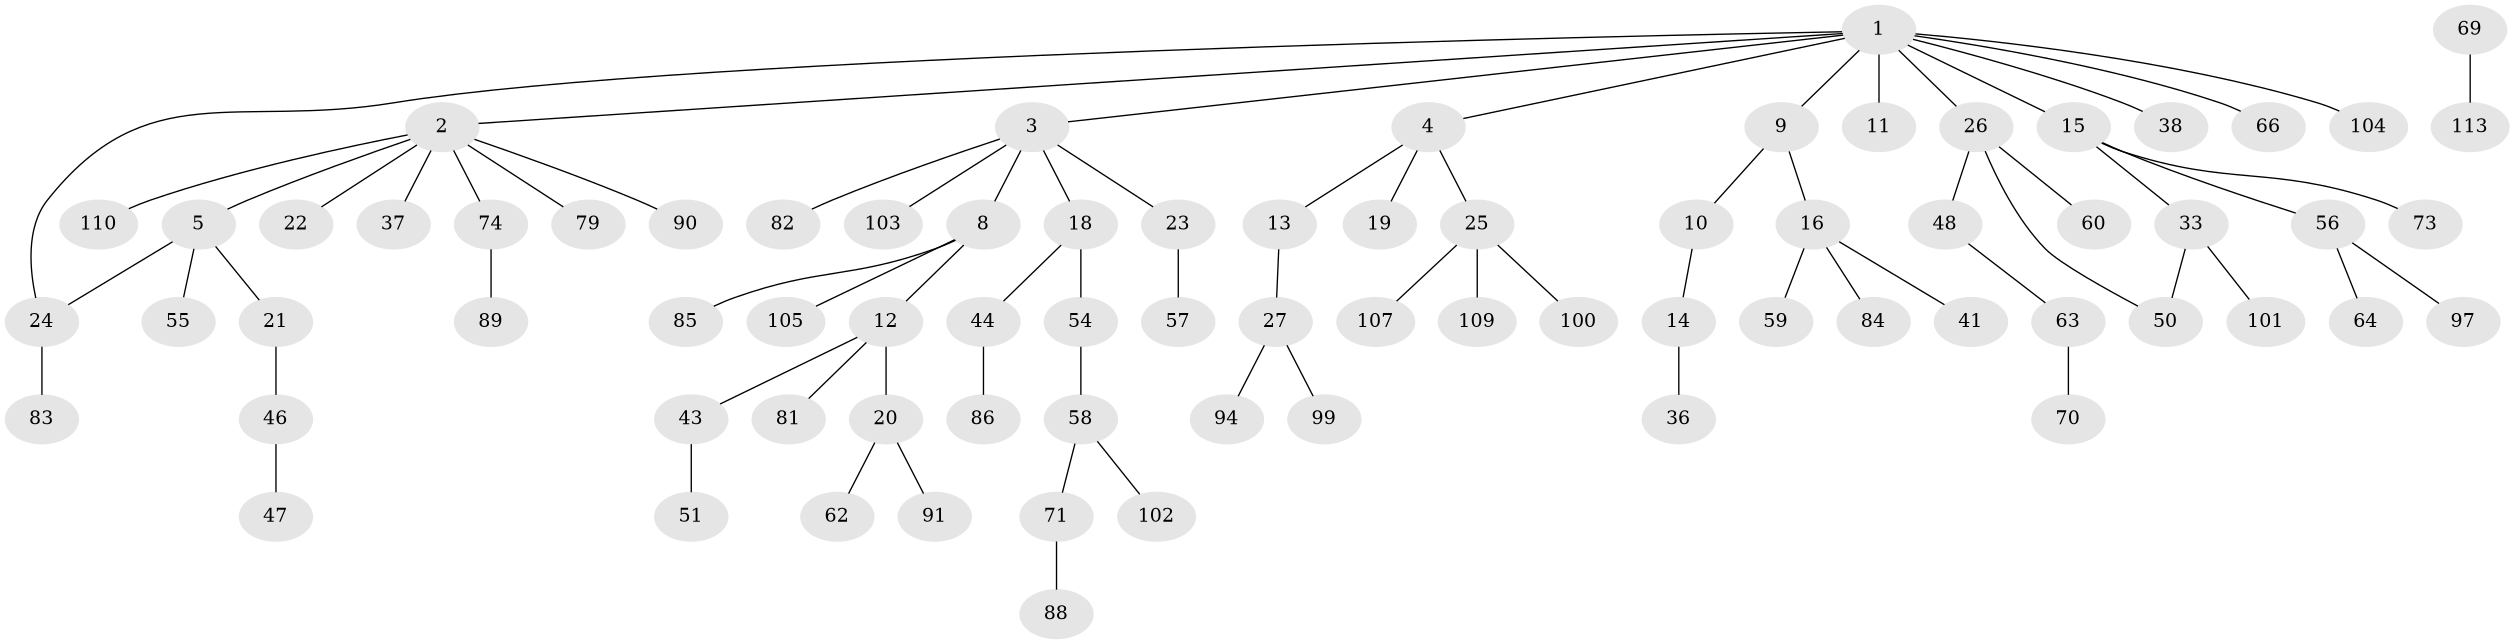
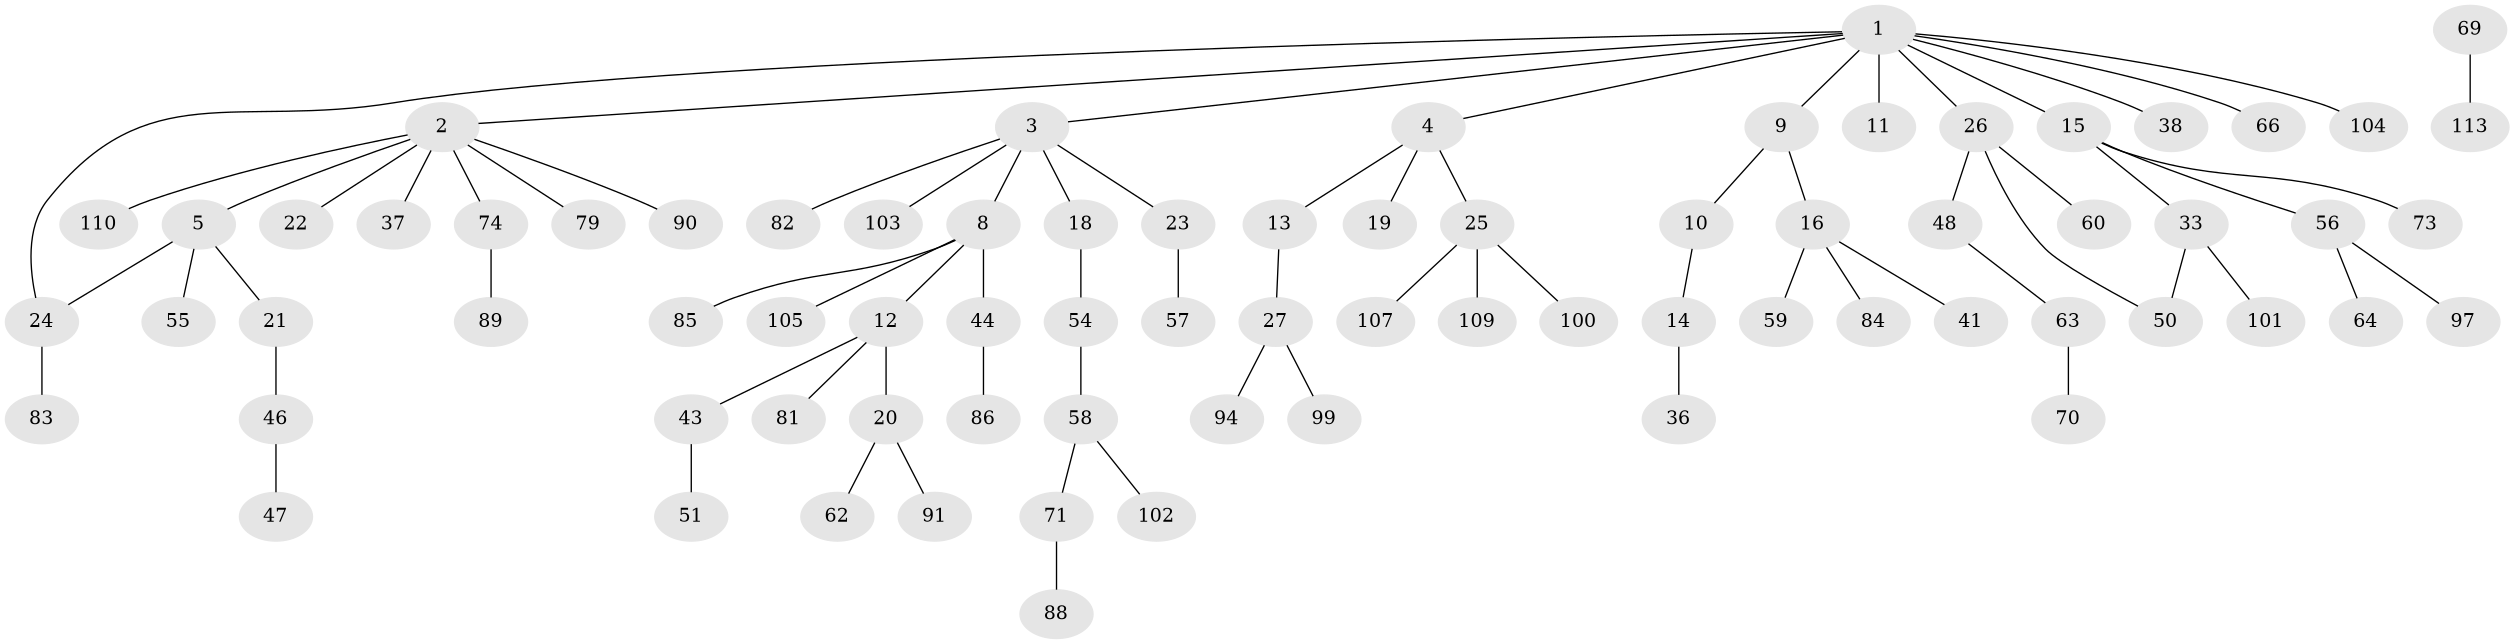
(1032, 273) -> (983, 273)
